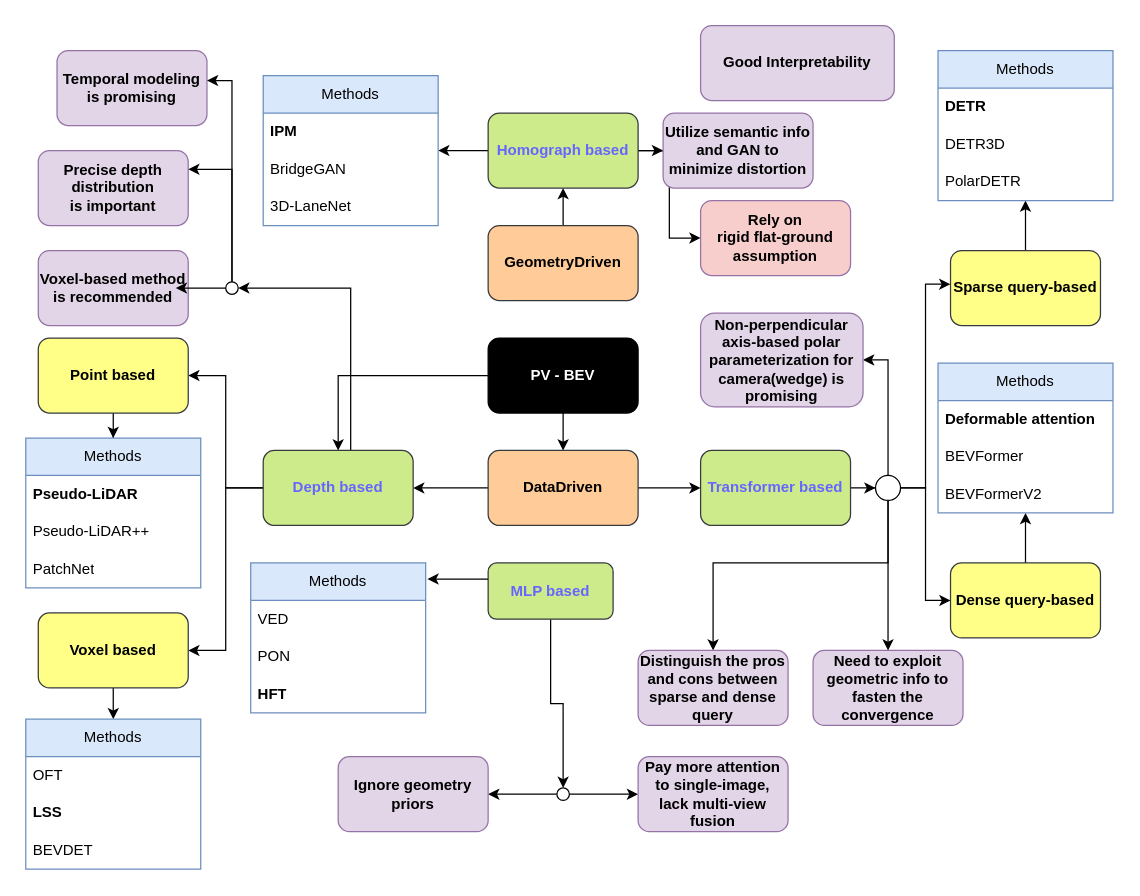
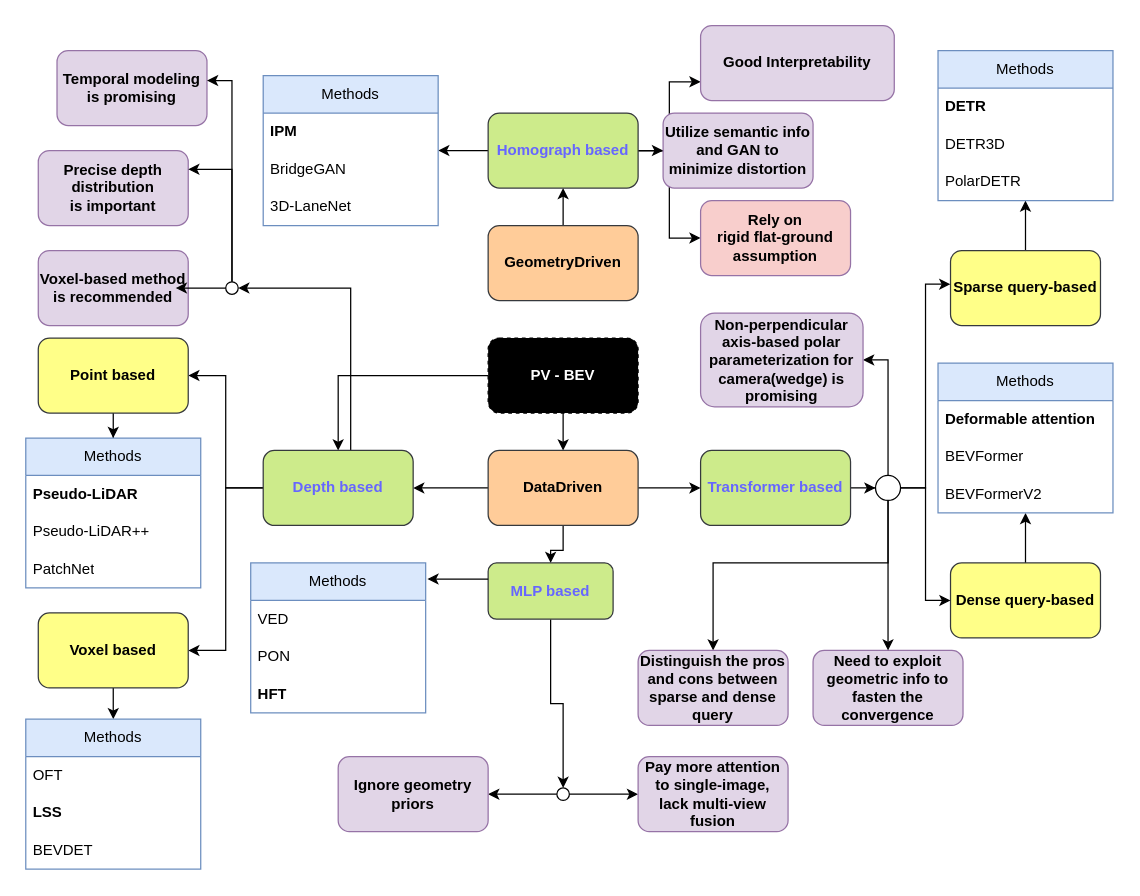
none -> (669, 87)
(563, 376) -> (563, 376)
none -> (563, 546)
